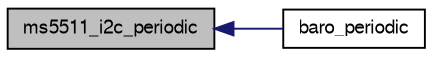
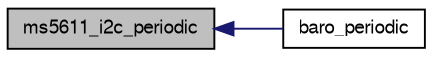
(111, 29) -> (111, 29)
